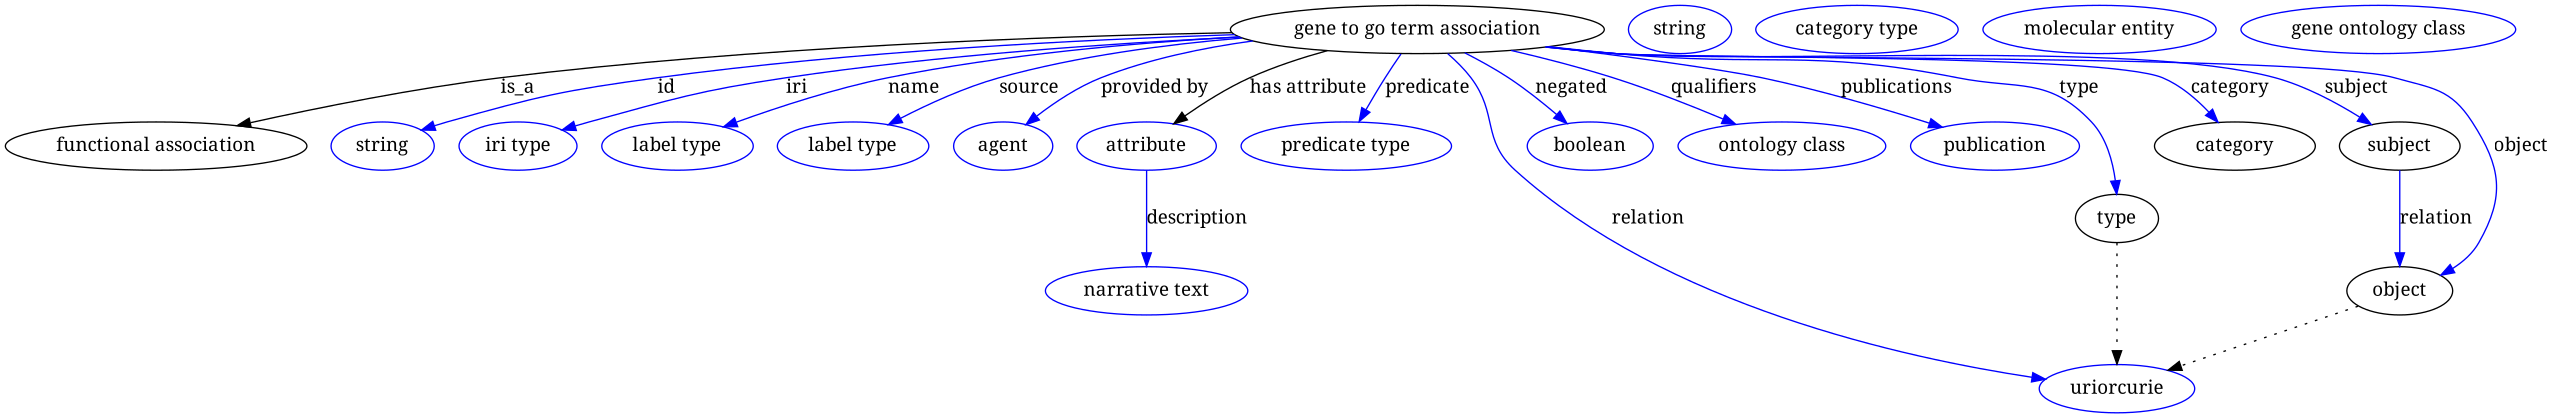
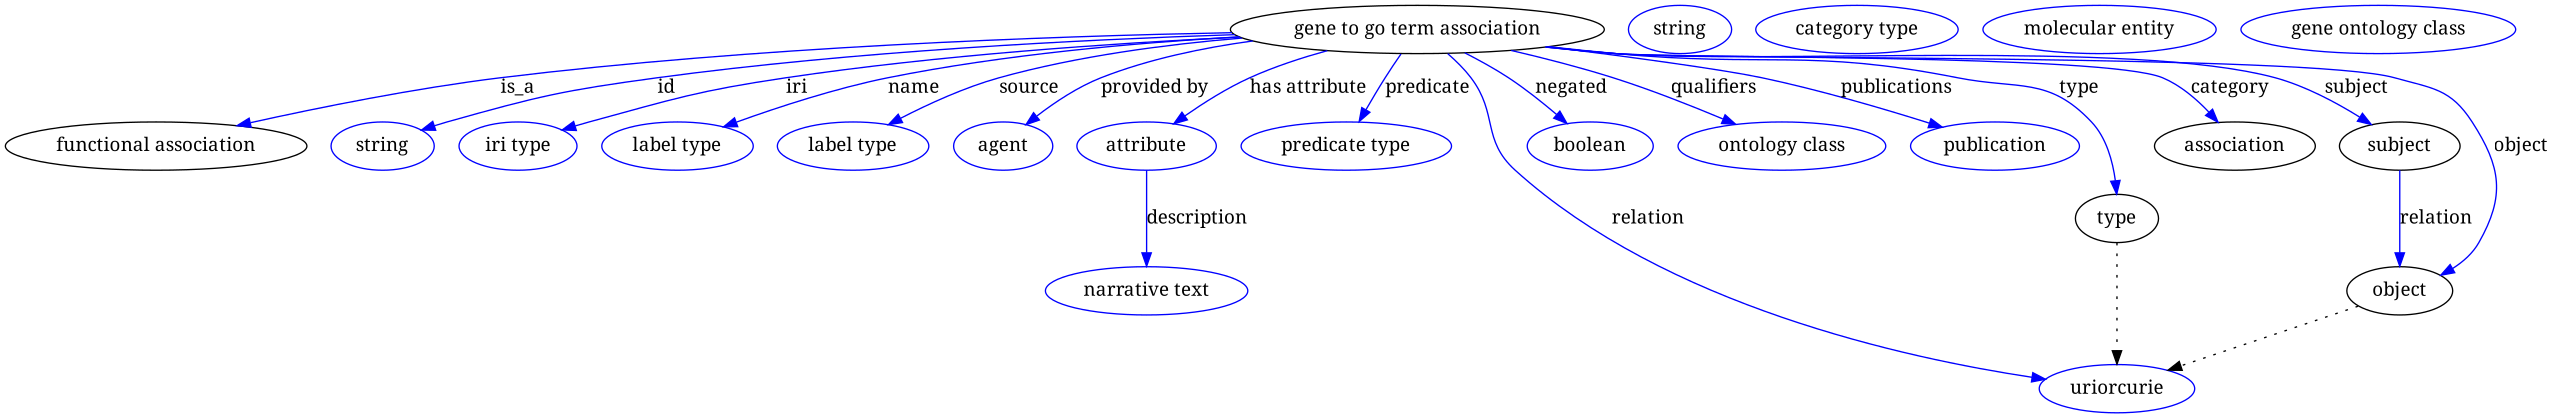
(739, 55) -> (739, 55)
(1253, 76) -> (1253, 76)
(2235, 146) -> (2235, 146)
